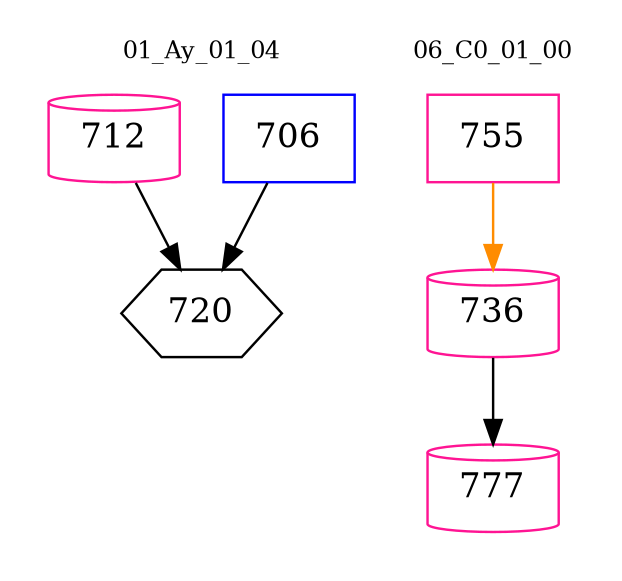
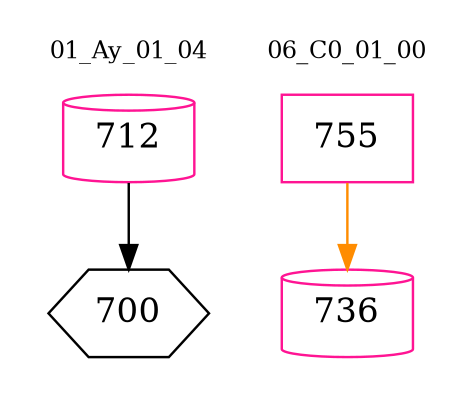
(289, 138) -> none
(202, 313) -> (129, 313)
(493, 488) -> none
